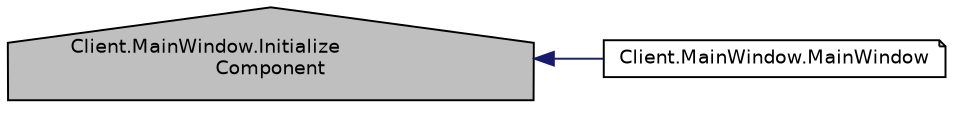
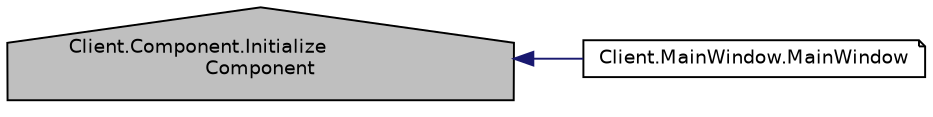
(271, 59) -> (261, 59)
